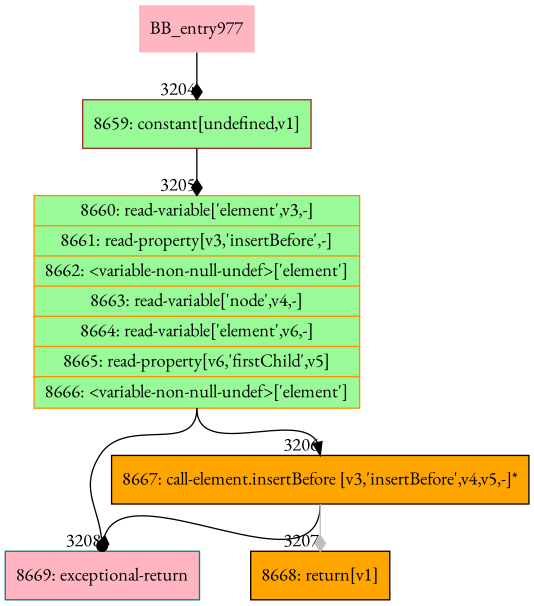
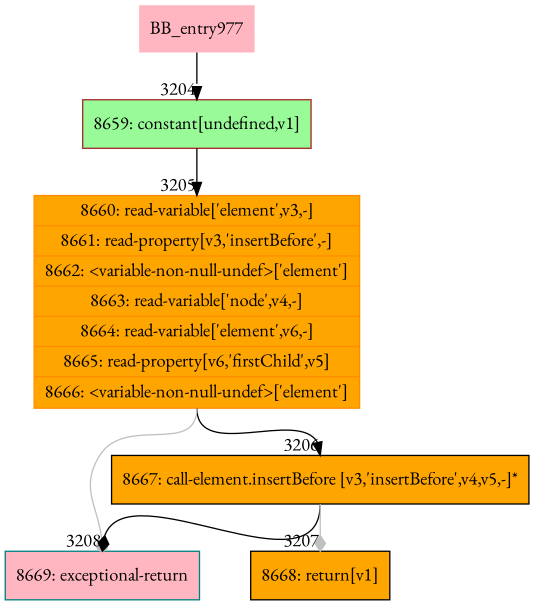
(197, 68) -> (197, 68)
(197, 165) -> (197, 165)
(197, 302) -> (197, 302)
(110, 445) -> (110, 445)
